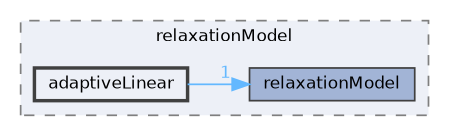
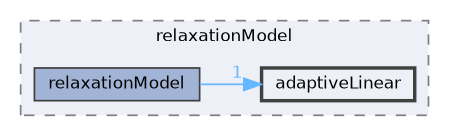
(210, 84) -> (222, 84)
